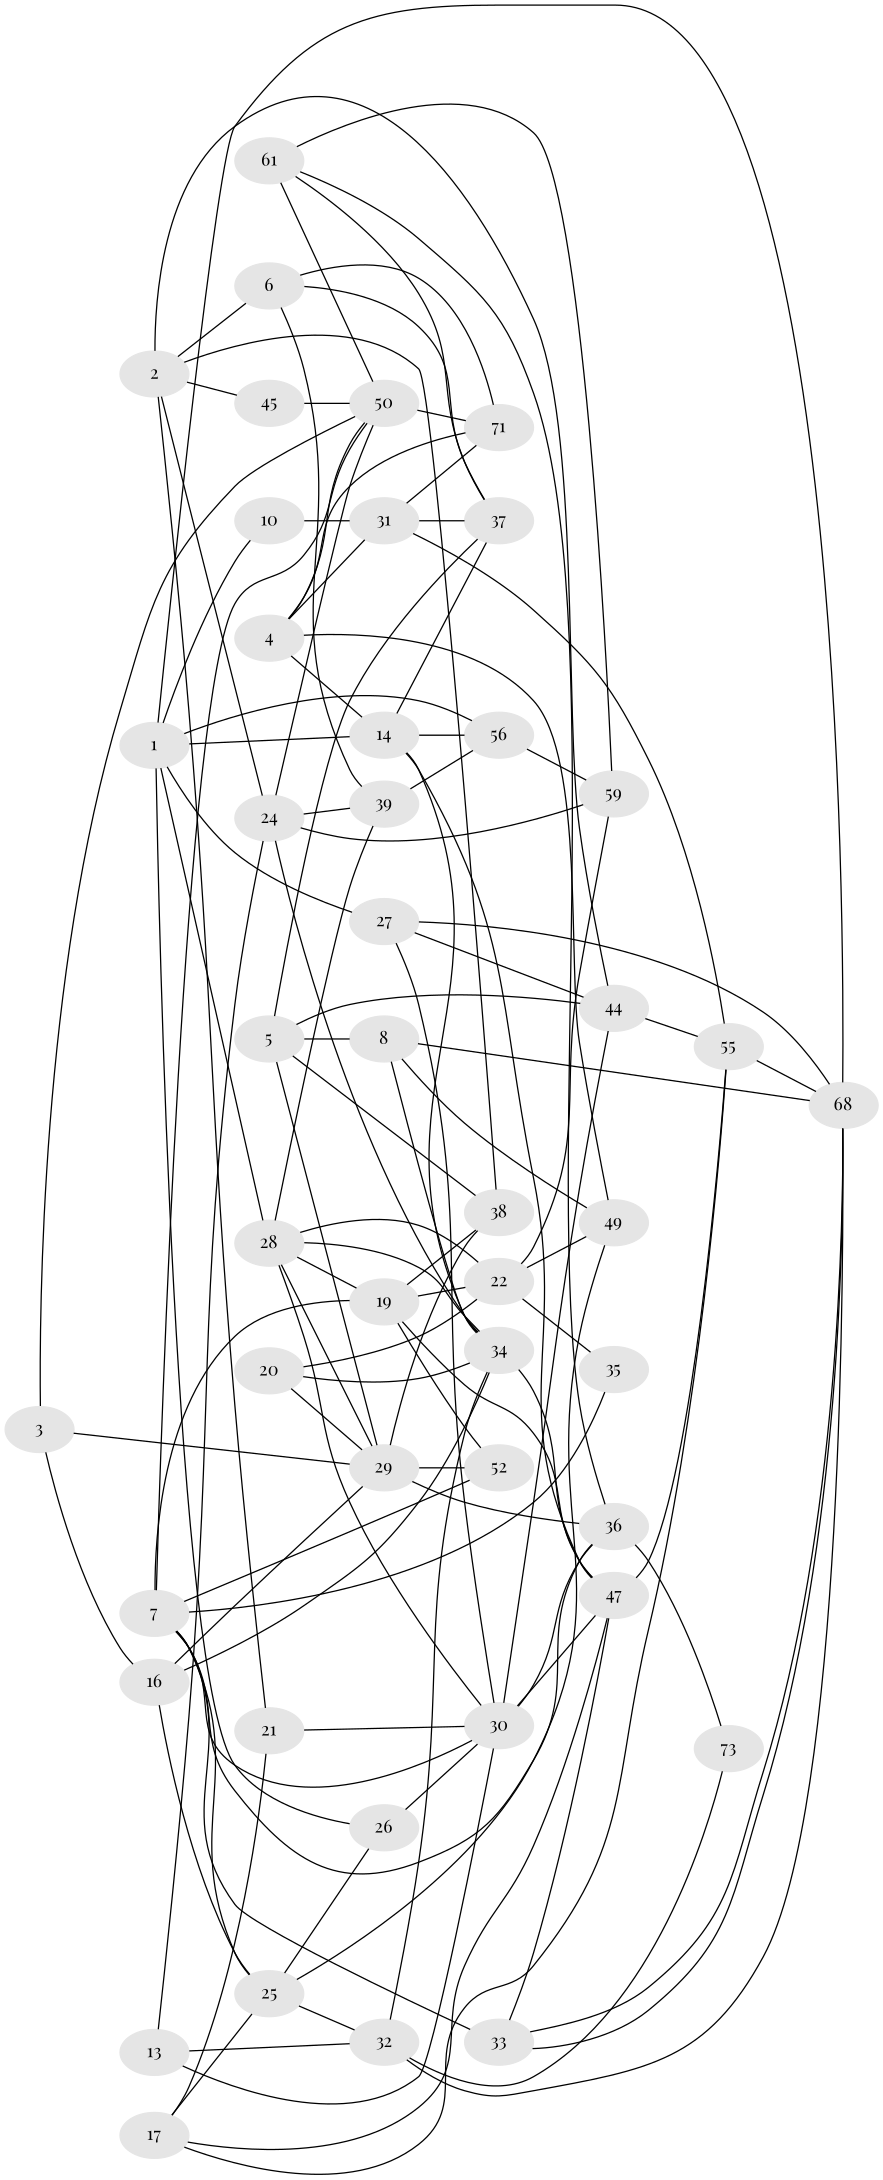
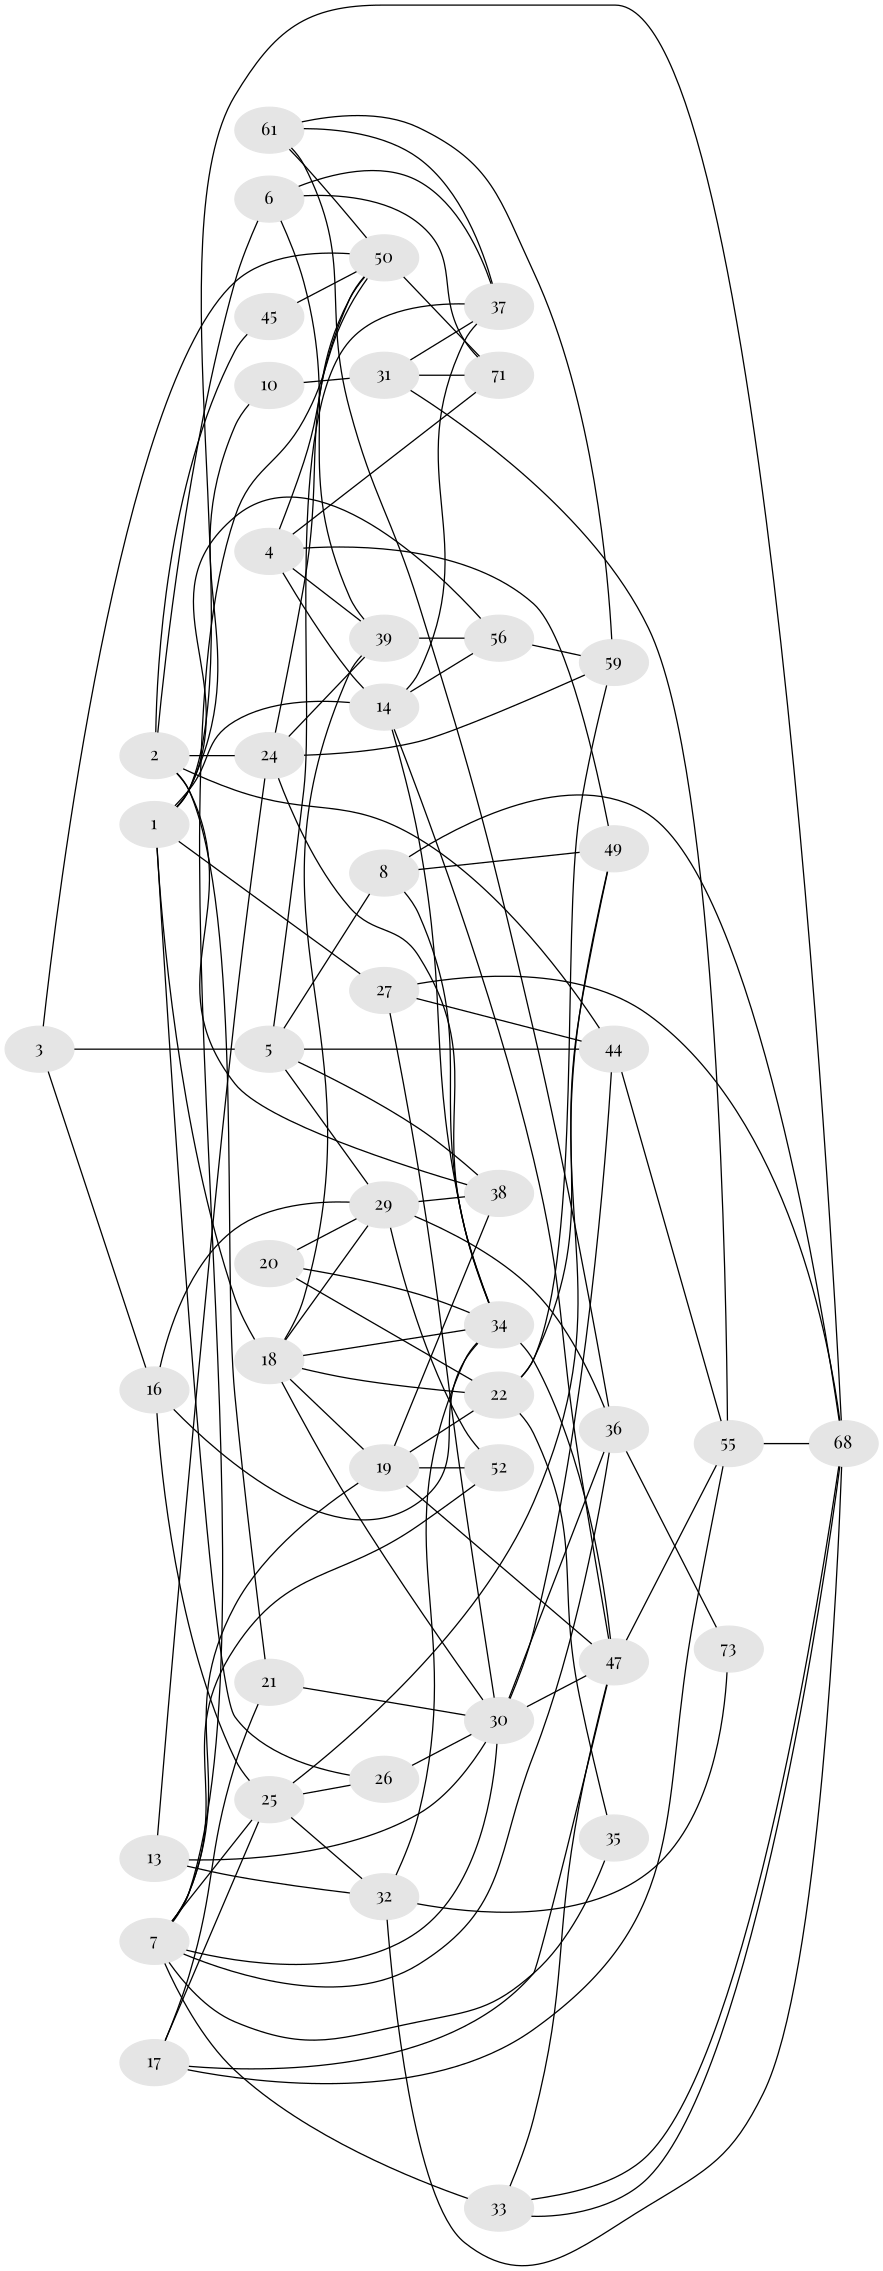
(338, 567) -> (327, 595)
(269, 1243) -> (269, 1361)
(219, 1449) -> (155, 1049)
